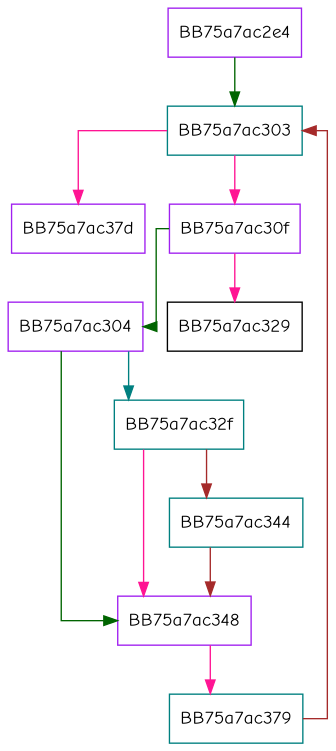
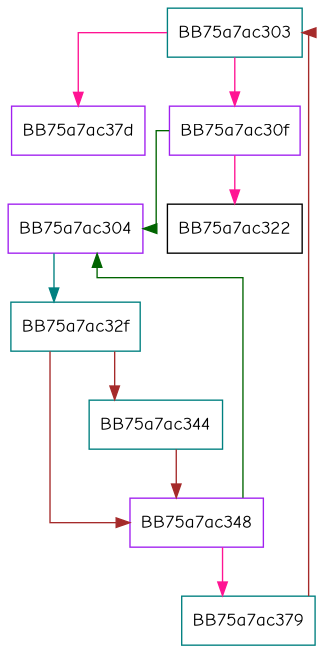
(235, 33) -> none
(235, 327) -> (235, 229)
(61, 507) -> (243, 310)
(144, 516) -> (50, 470)
